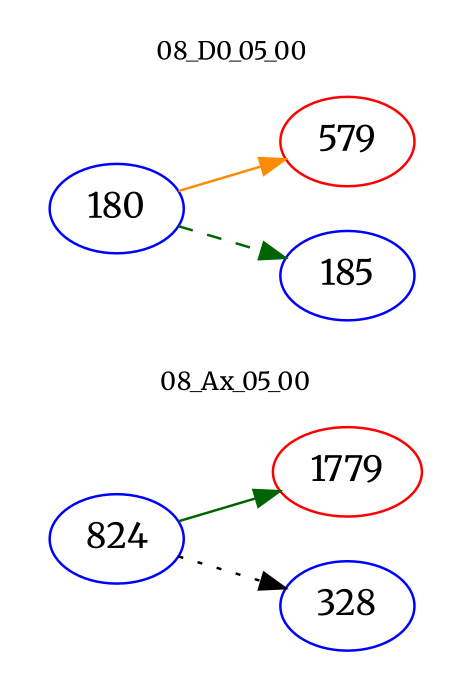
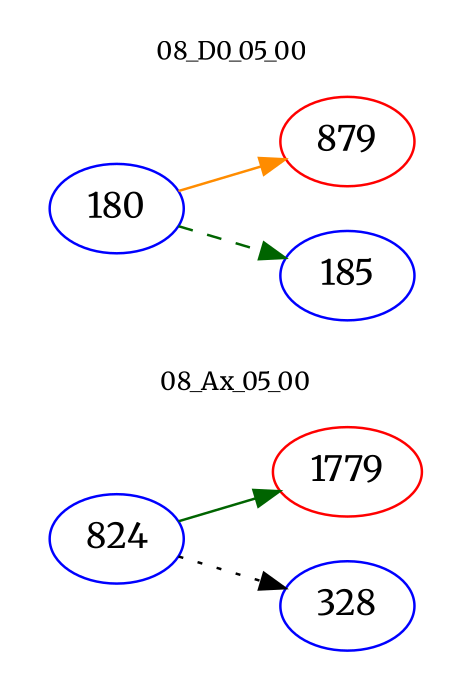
(347, 142) -> (347, 142)
